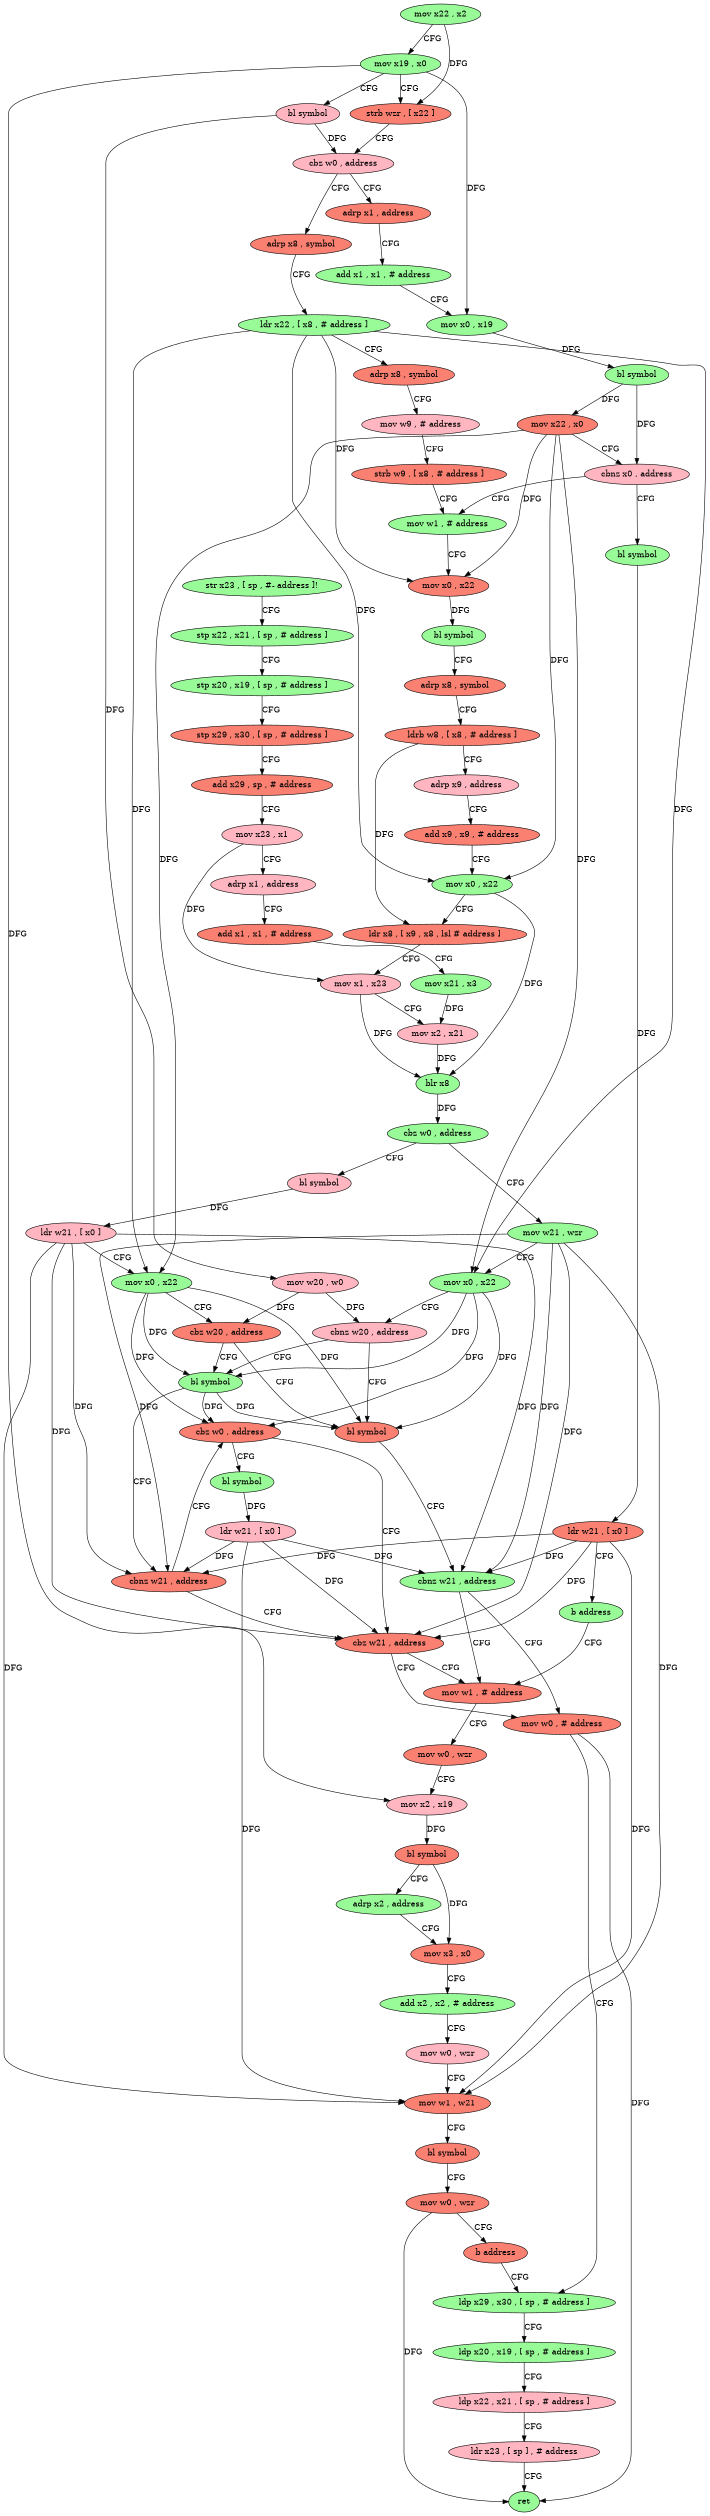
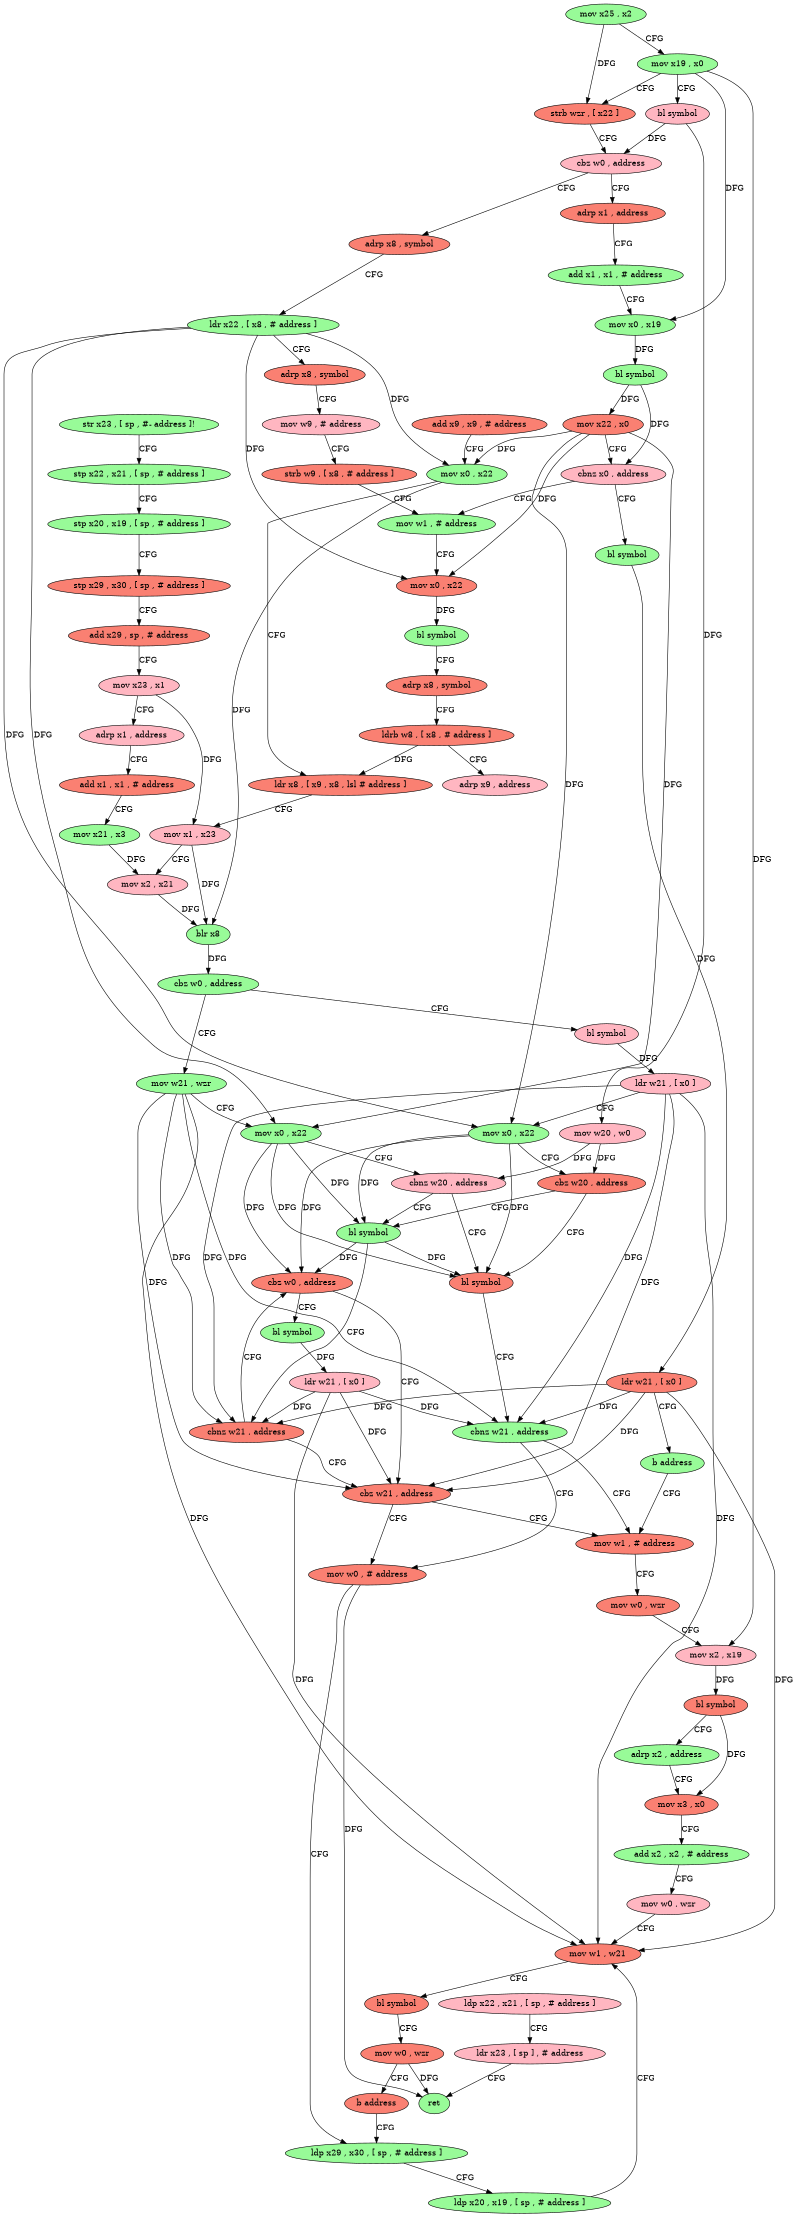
(441, 14) -> (606, 14)
(469, 807) -> none
(524, 2374) -> (637, 2091)
